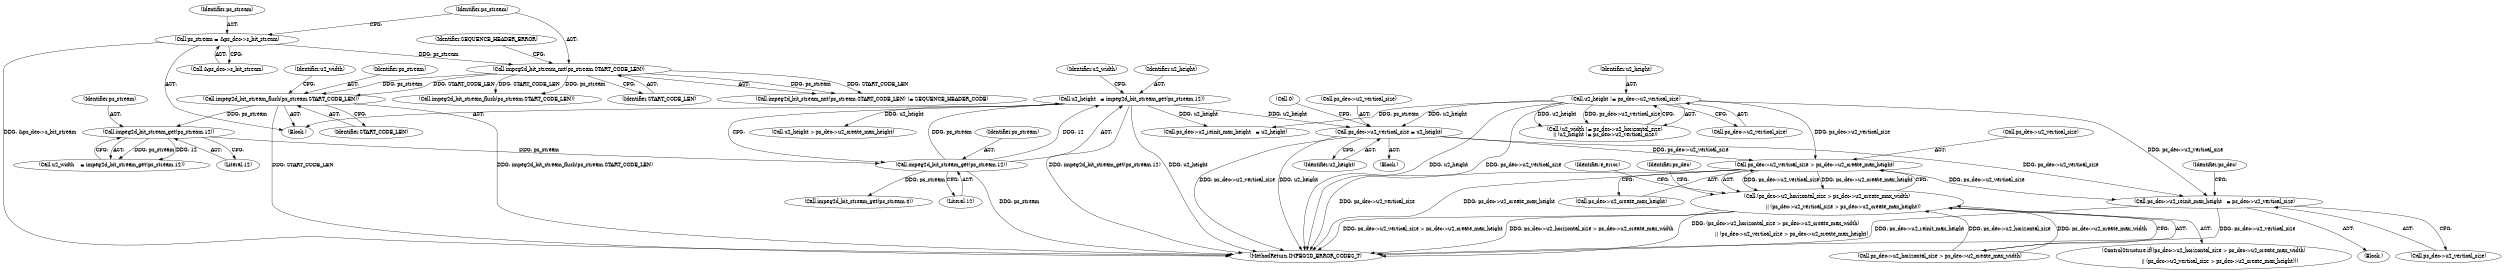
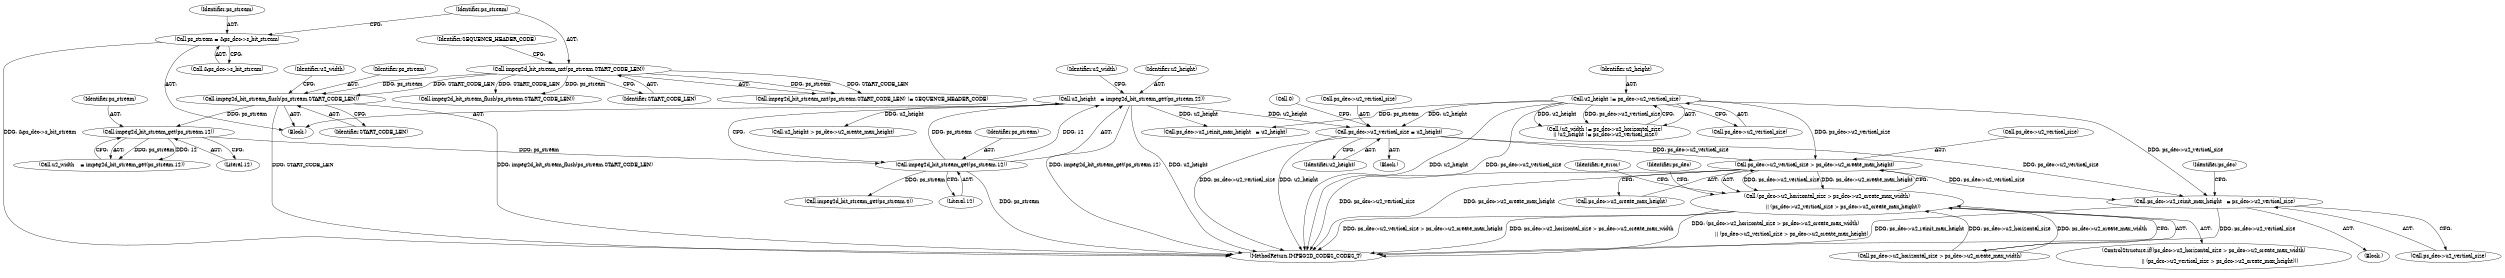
(486, 40) -> (486, 40)
(392, 54) -> none
(1132, 99) -> (1132, 99)
(1306, 256) -> (1306, 256)
